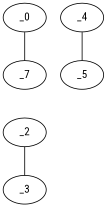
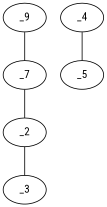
(25, 18) -> (25, 18)
none -> (25, 104)
